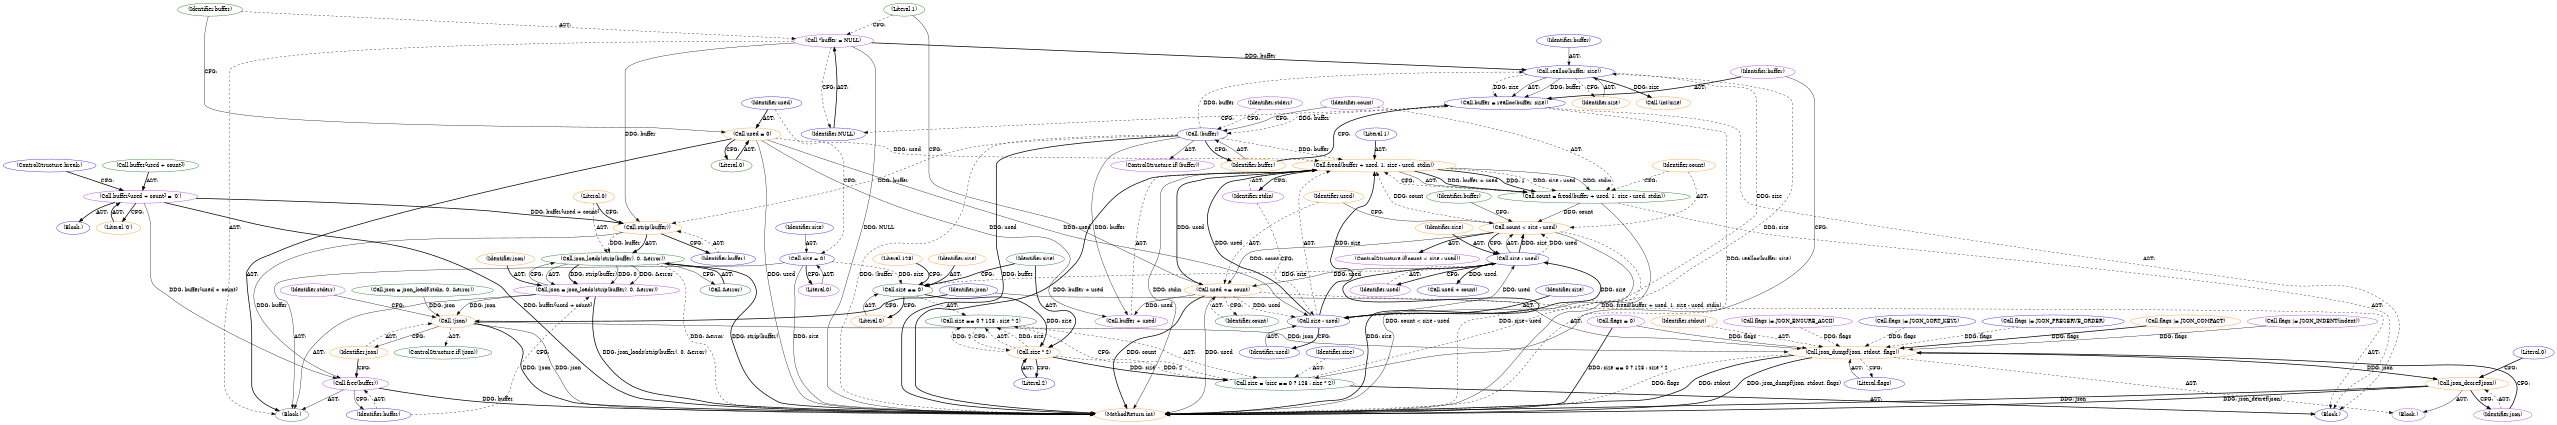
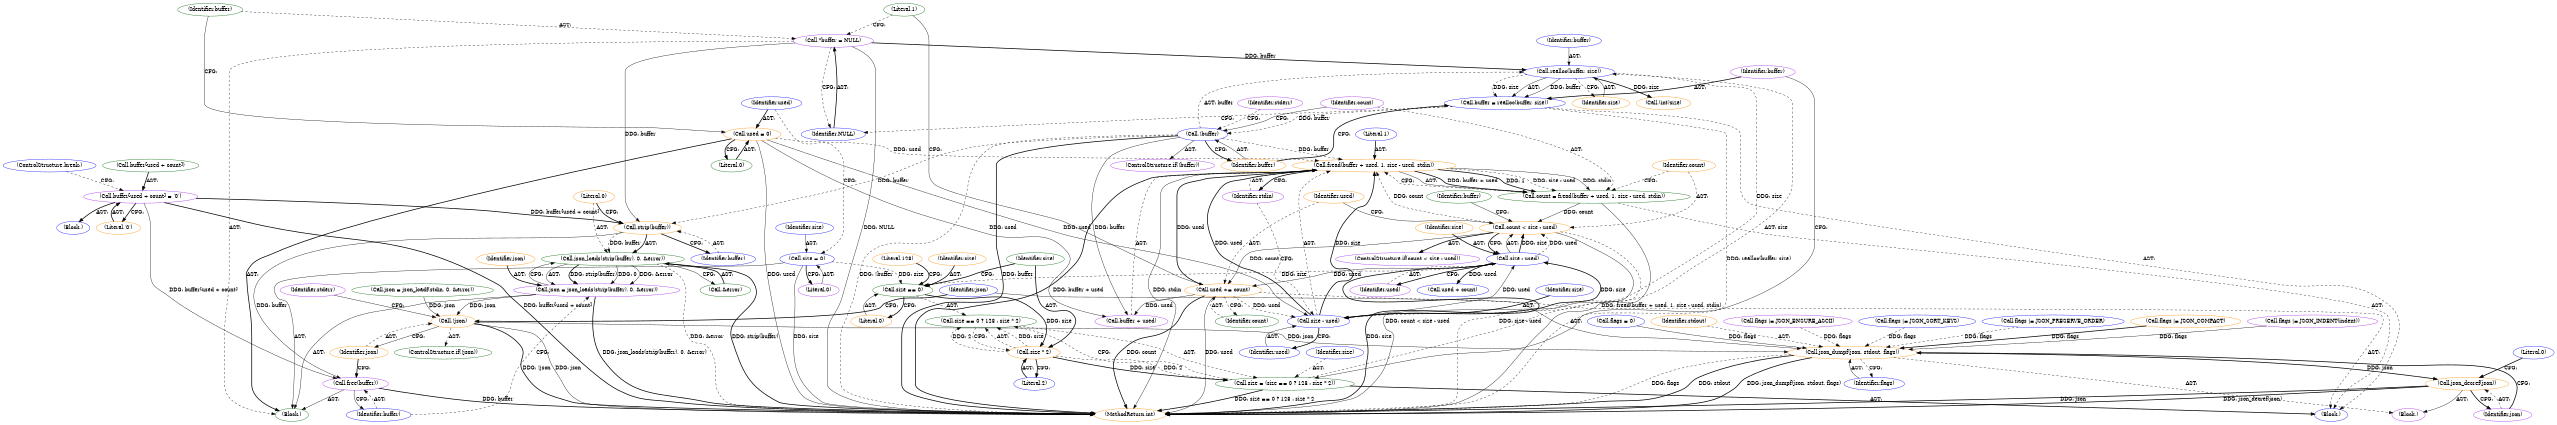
(1219, 103) -> (1219, 103)
(93, 180) -> (93, 180)
(1776, 228) -> (1776, 228)
(1616, 321) -> (1616, 321)
(1874, 384) -> (1874, 384)
(1411, 411) -> (1212, 402)
